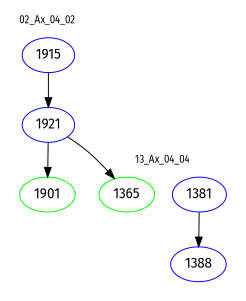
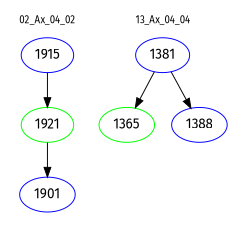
(48, 125) -> (47, 125)
(98, 161) -> (147, 85)
(47, 195) -> (47, 195)
